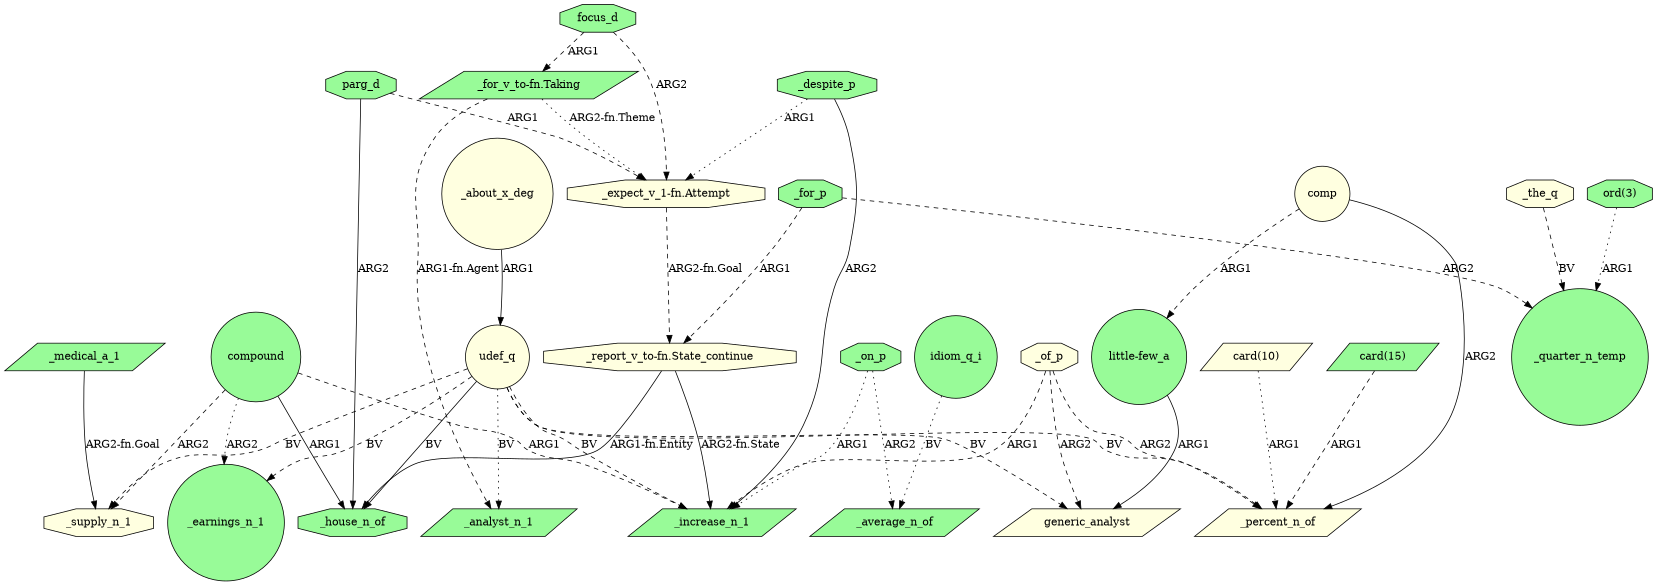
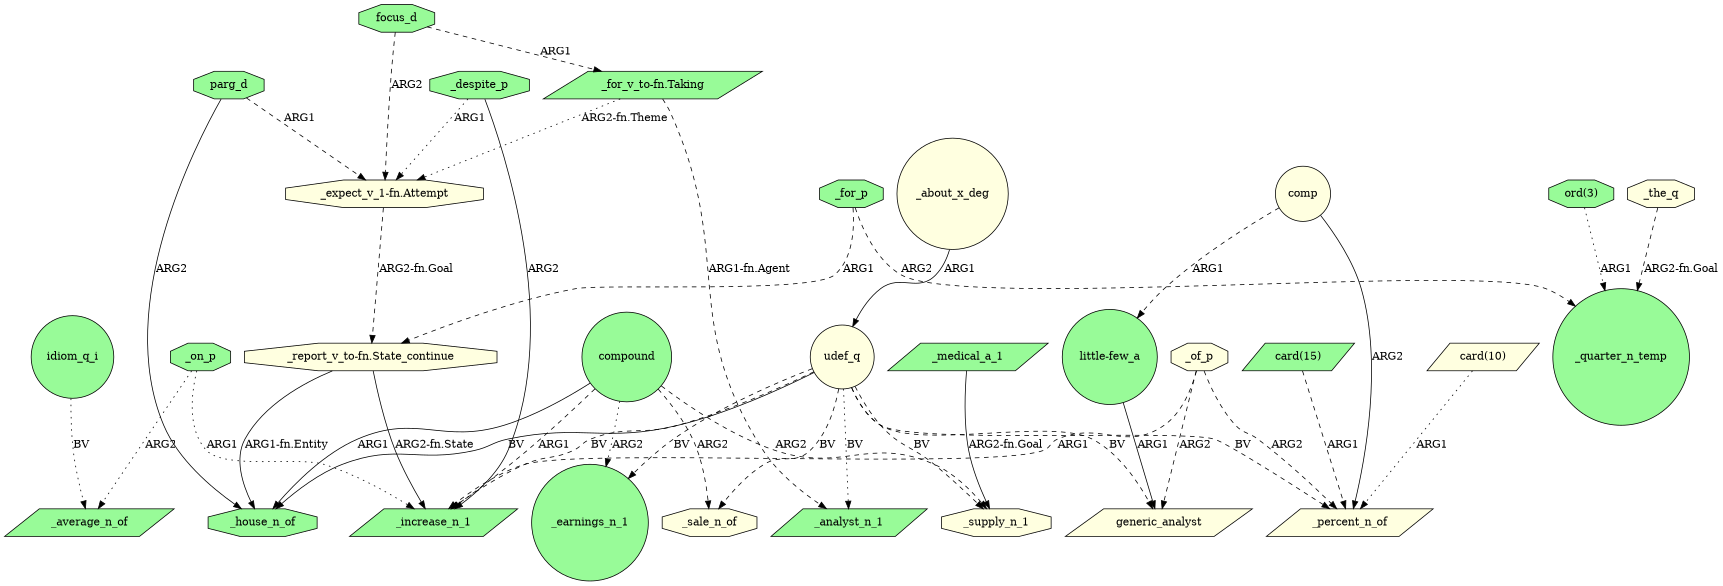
(1567, 269) -> (1681, 269)
none -> (710, 523)
